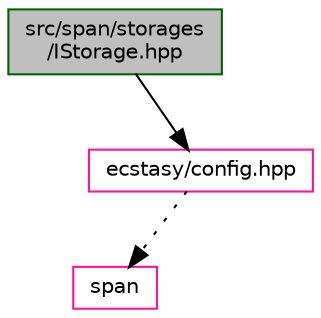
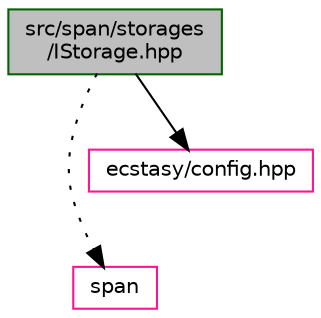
(164, 221) -> (69, 161)
